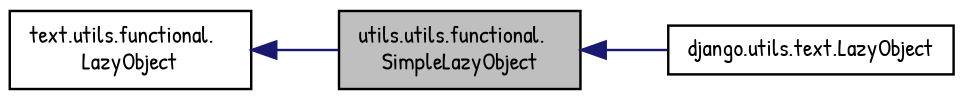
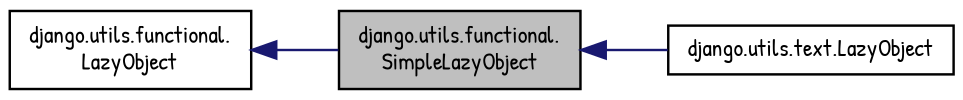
(130, 50) -> (130, 50)
(460, 50) -> (460, 50)
